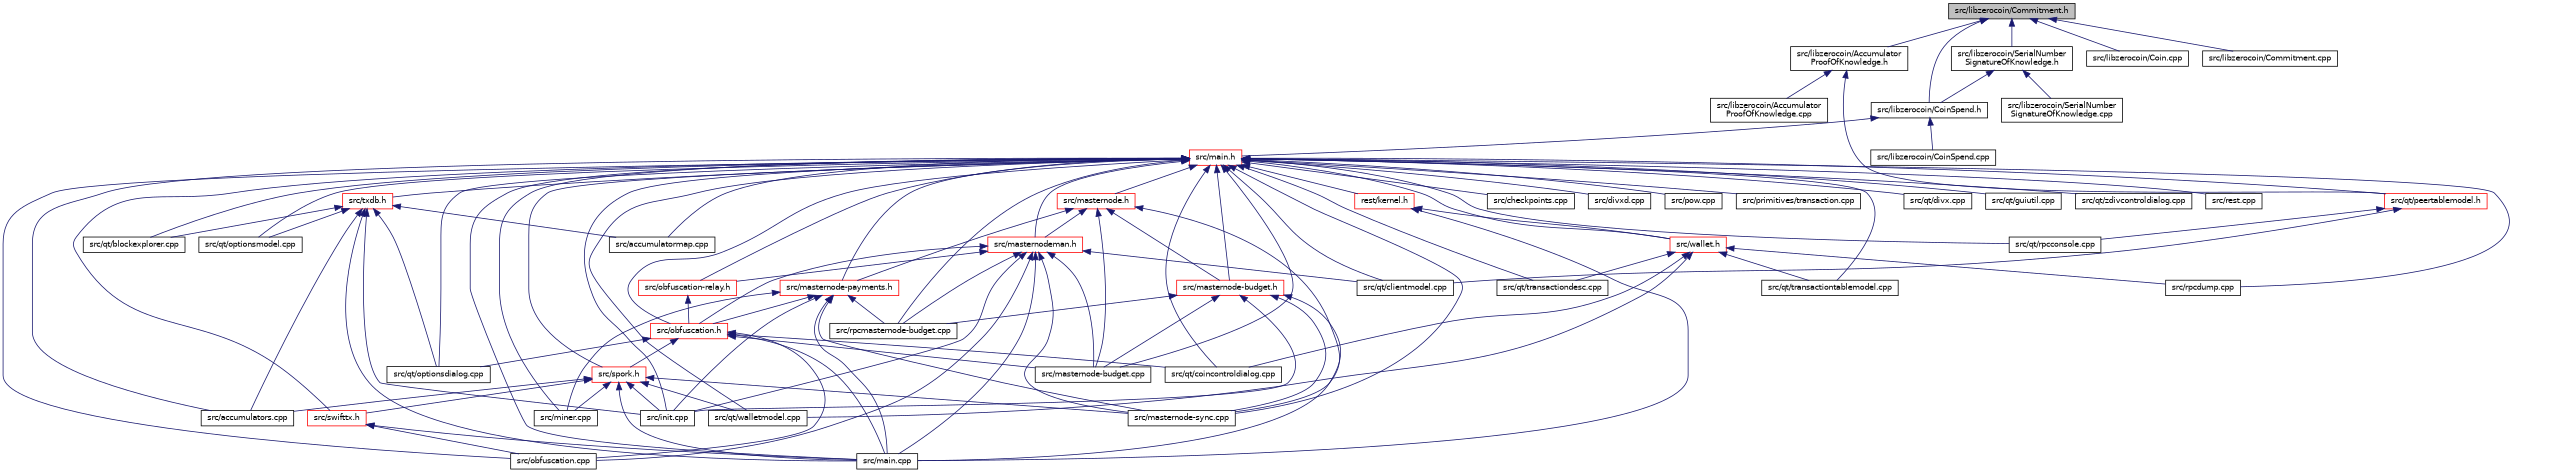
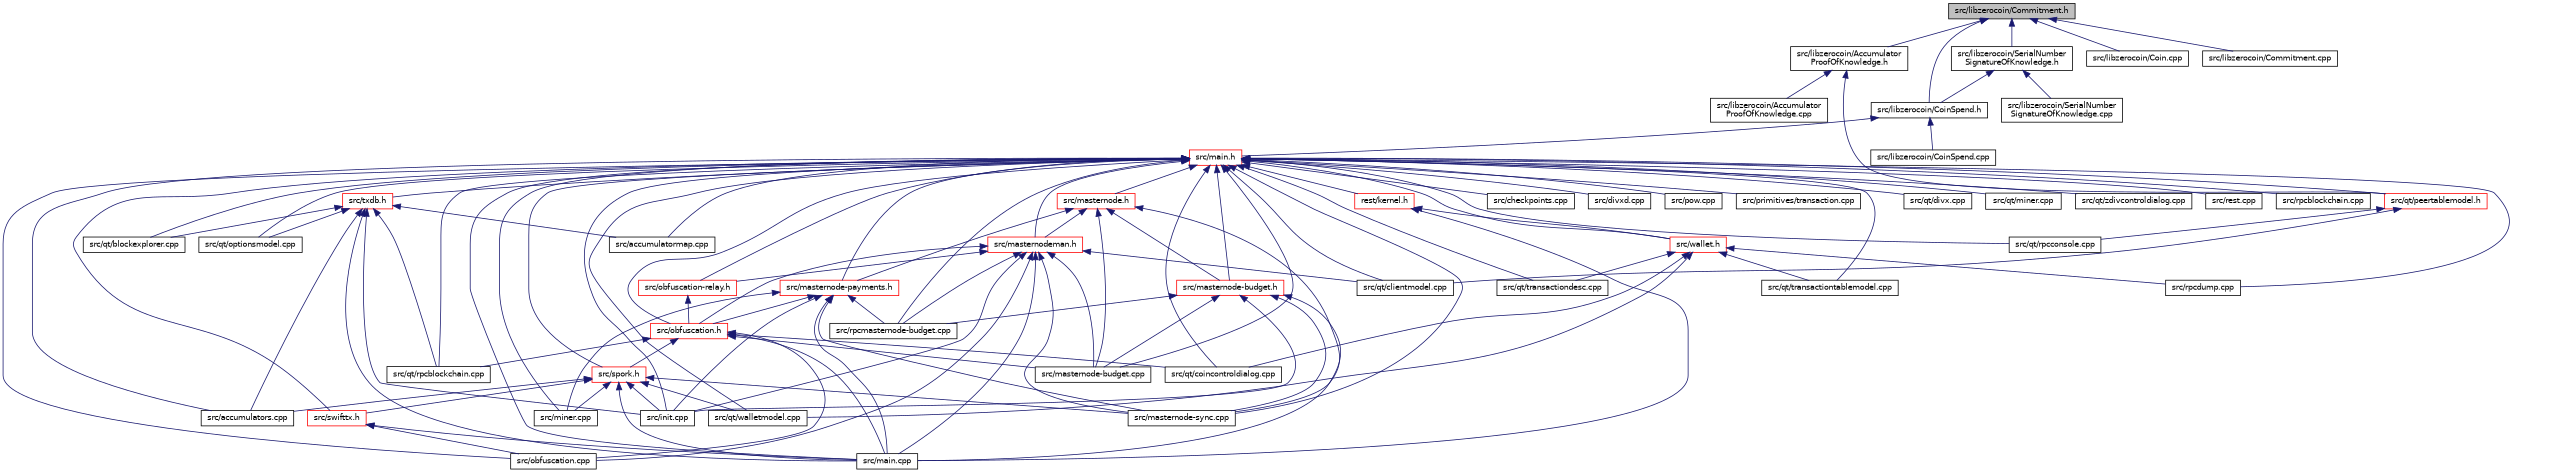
(2023, 201) -> (2023, 201)
none -> (2323, 201)
(439, 375) -> (439, 375)
